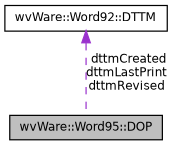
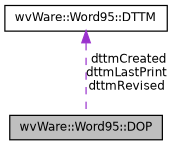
(86, 18) -> (86, 18)
